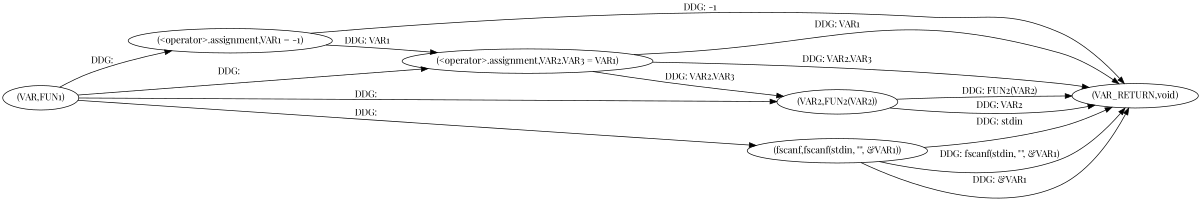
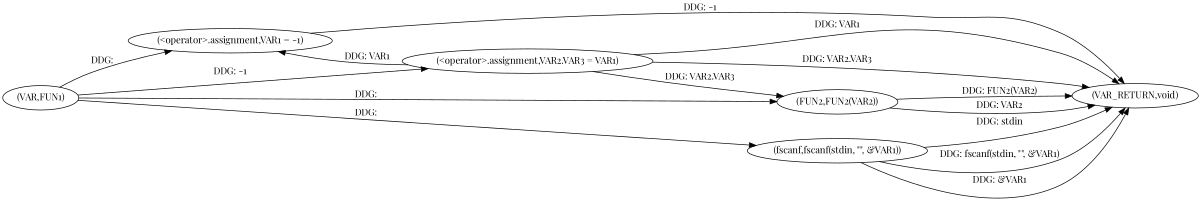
(378, 48) -> (346, 62)
(230, 72) -> (230, 72)
(837, 102) -> (837, 102)
